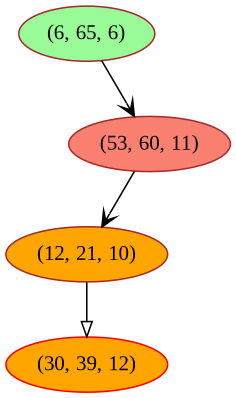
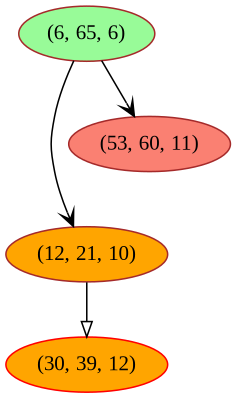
(122, 193) -> (52, 136)
